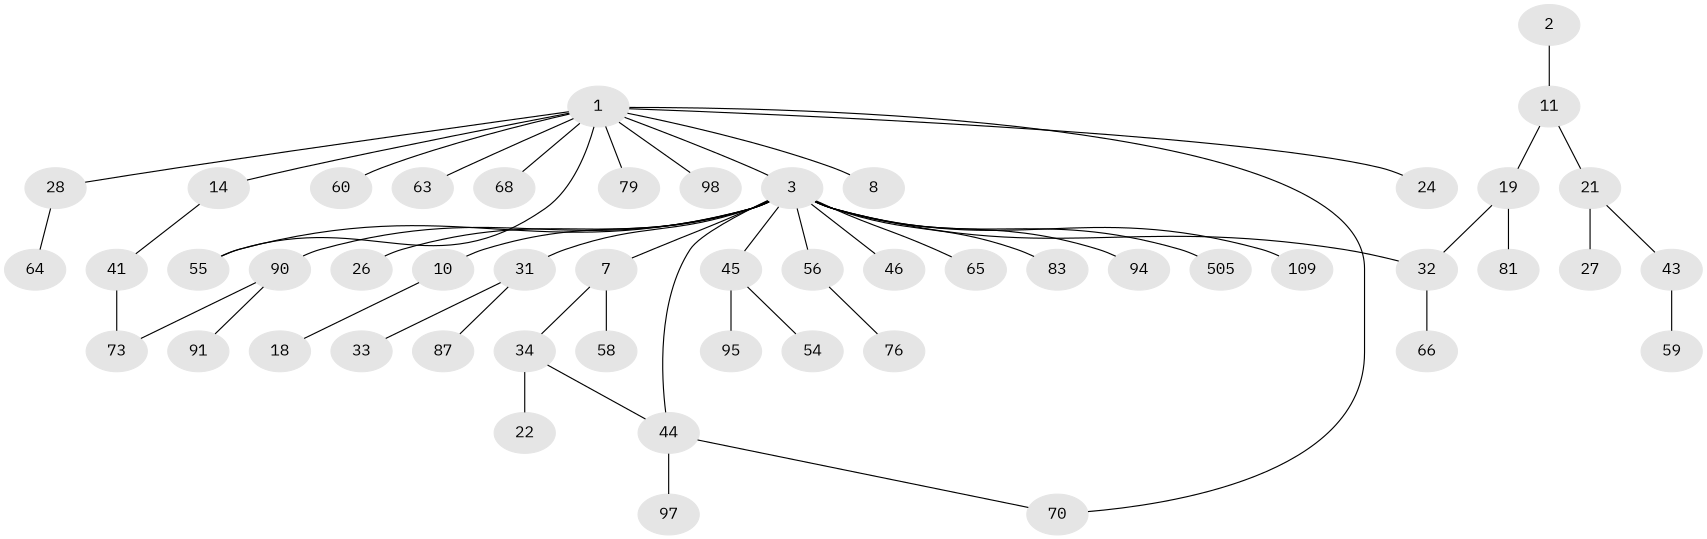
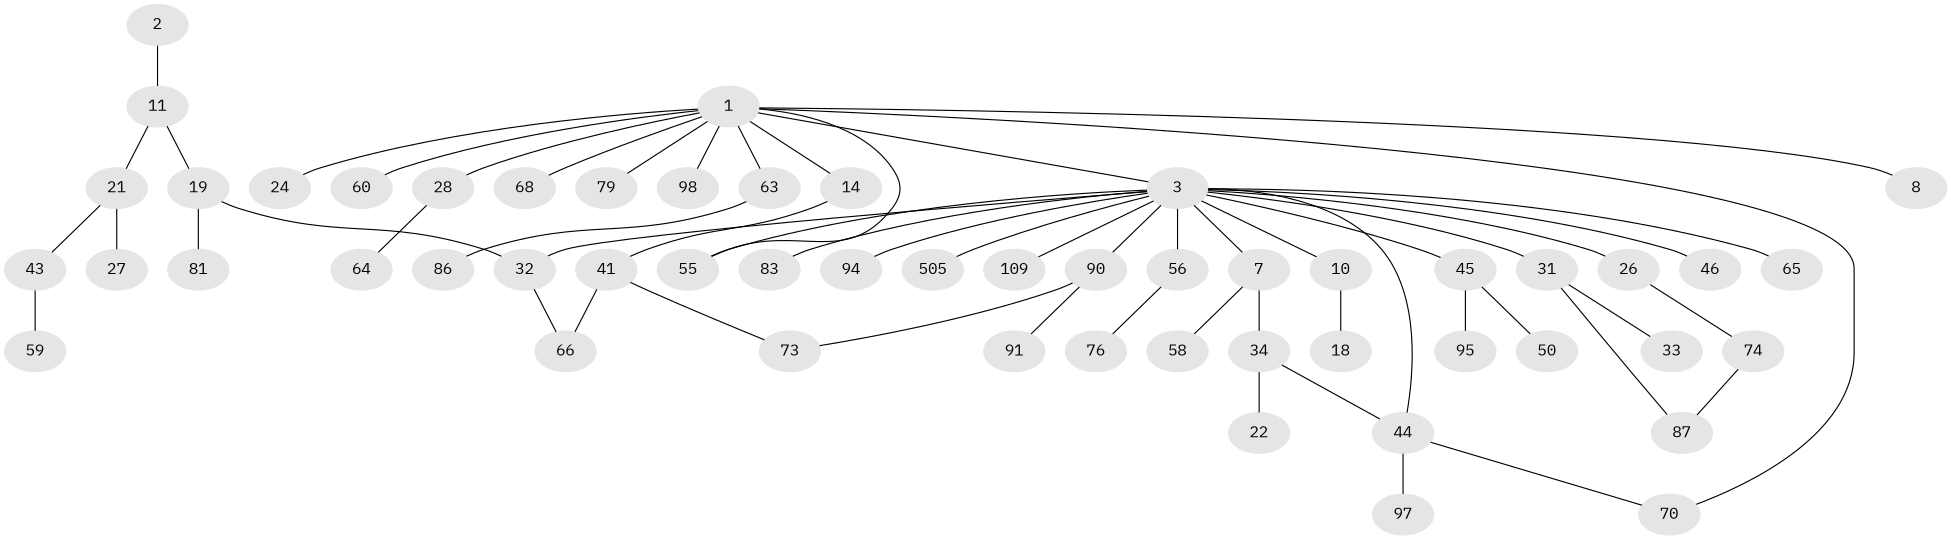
none -> (443, 270)
none -> (586, 311)
(813, 351) -> (1547, 351)
none -> (1753, 351)
